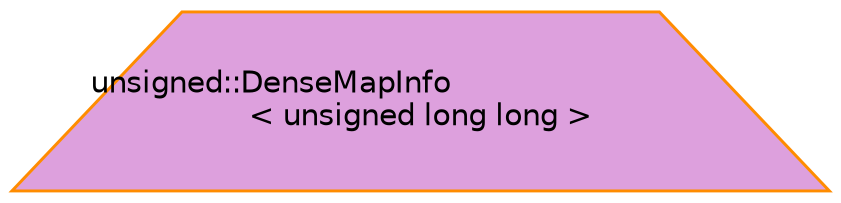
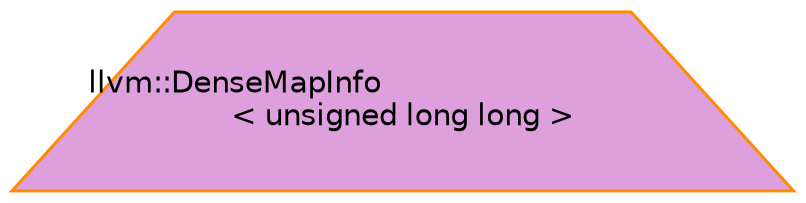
(421, 101) -> (403, 101)
